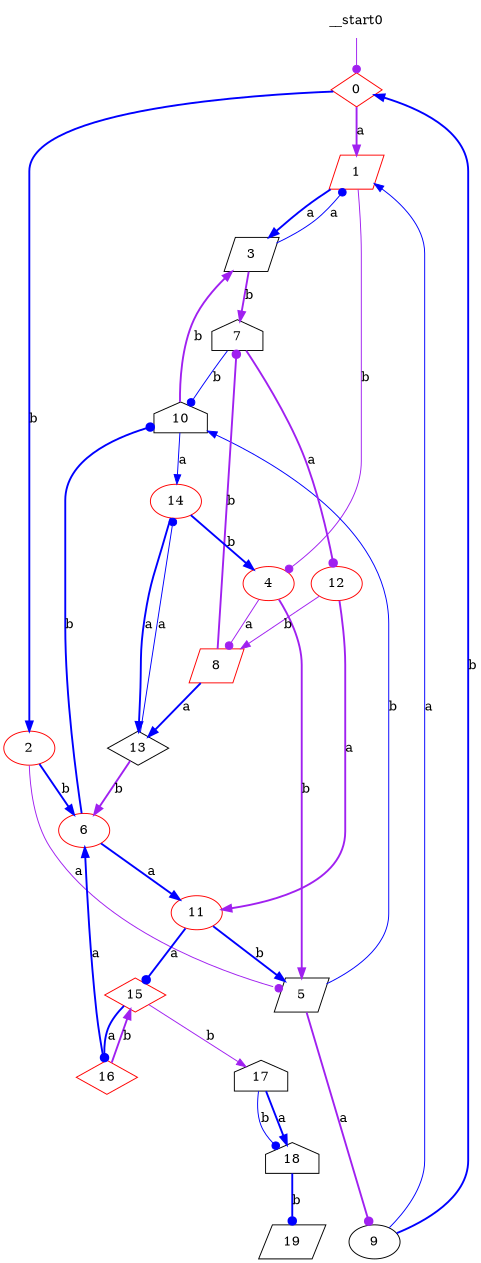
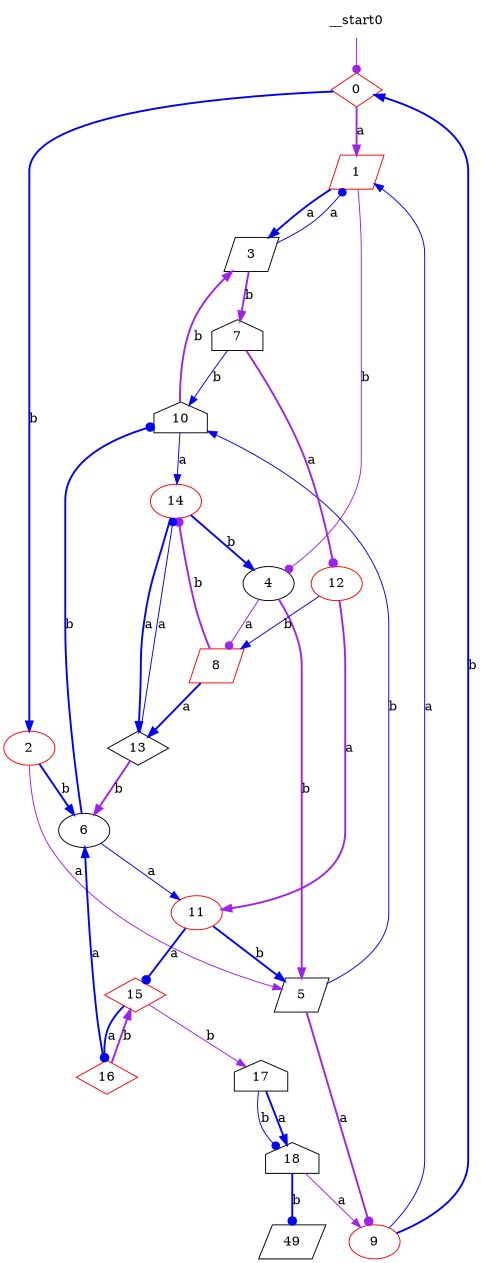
(210, 375) -> (210, 375)
(227, 504) -> (191, 588)
(269, 584) -> (269, 584)
(282, 621) -> (282, 621)
(84, 830) -> (84, 830)
(137, 869) -> (137, 869)
(114, 912) -> (114, 912)
none -> (330, 1197)
(292, 1242) -> (292, 1242)
(375, 1242) -> (375, 1242)
